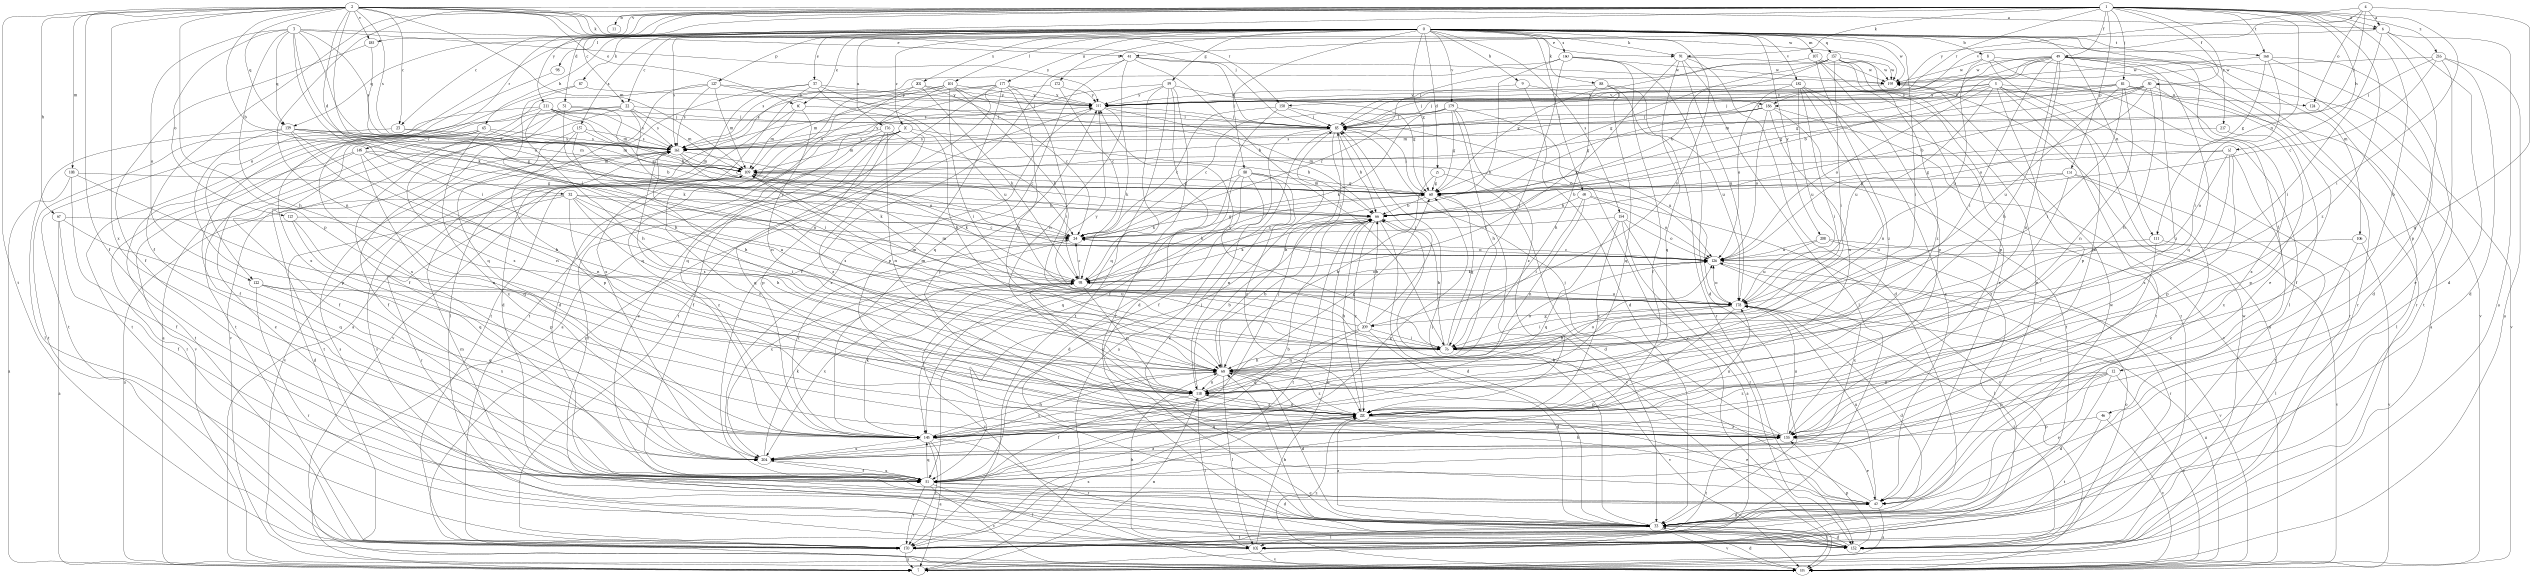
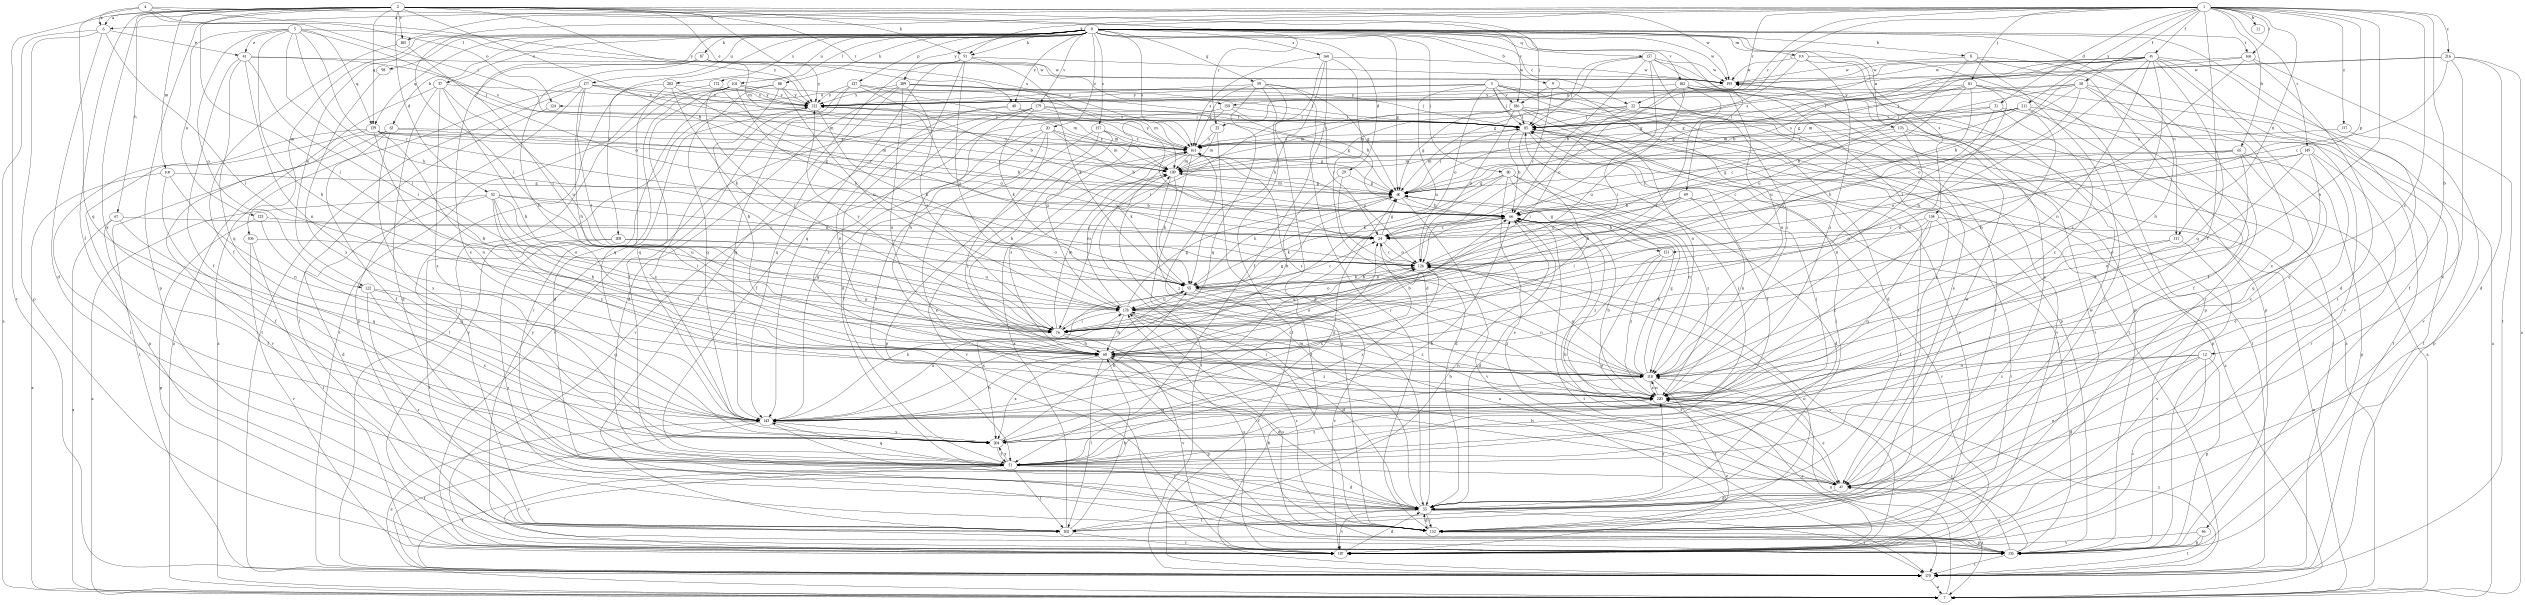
none -> (1212, 78)
(1893, 186) -> (1604, 227)
(1553, 314) -> (1252, 224)
(1574, 421) -> (1881, 439)
